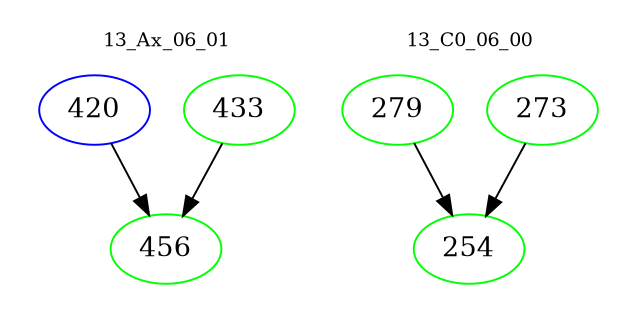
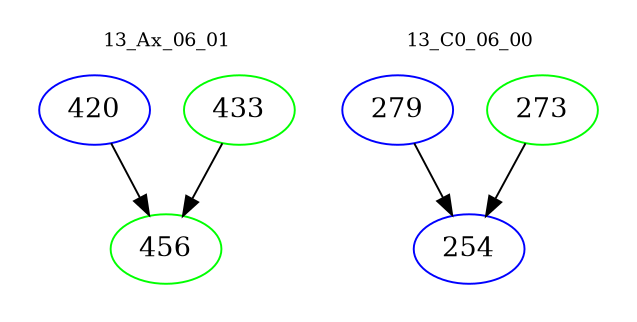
(398, 110) -> (398, 110)
(469, 249) -> (469, 249)
